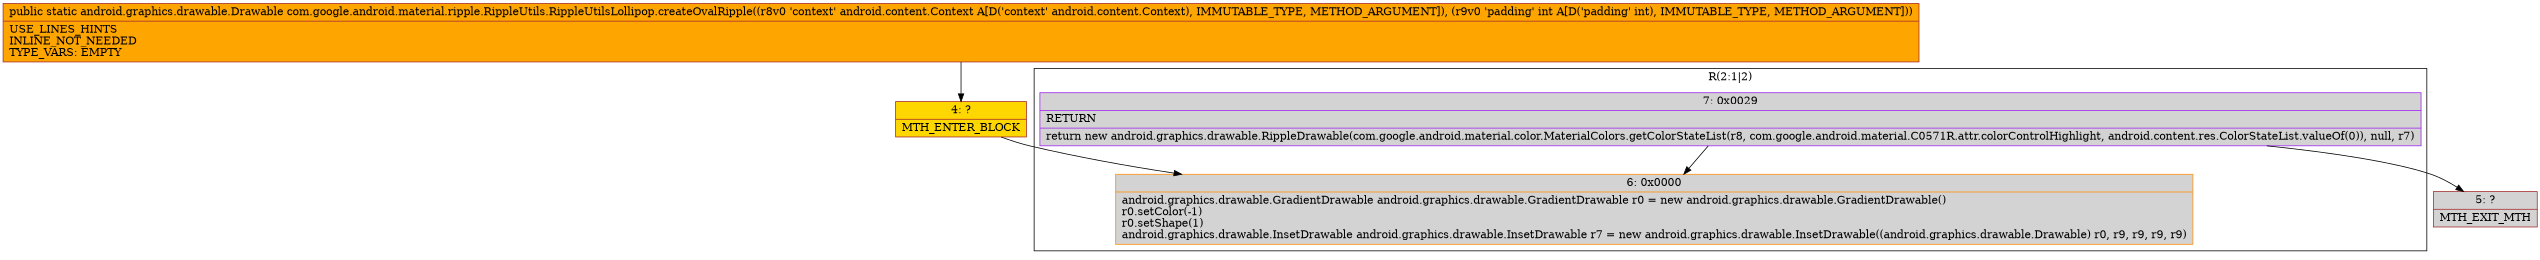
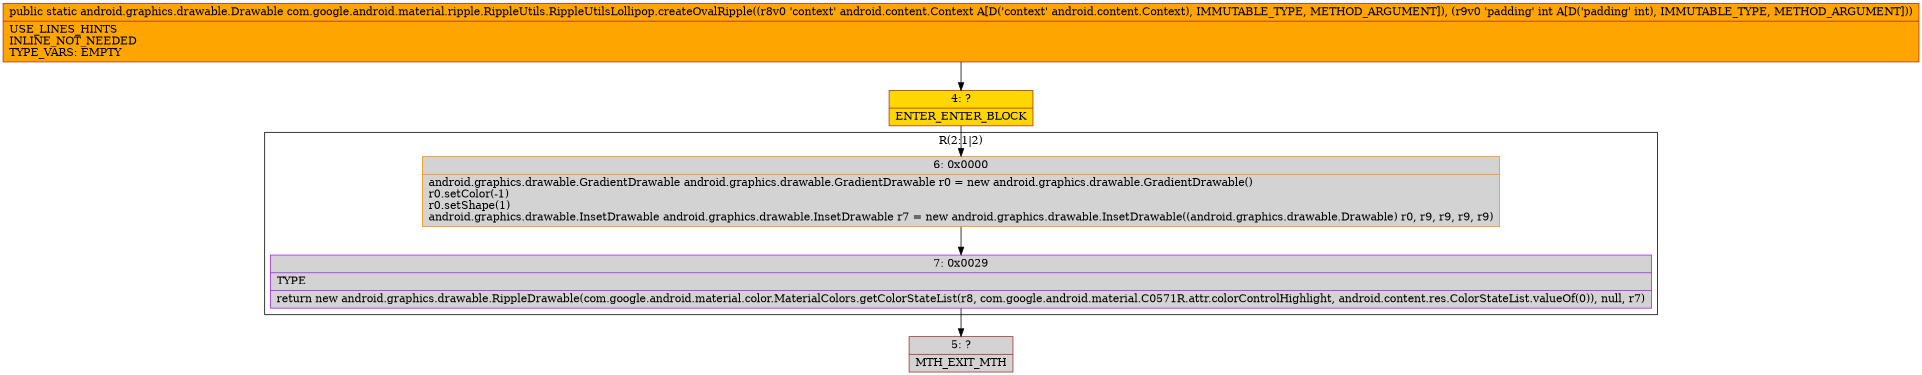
(1071, 119) -> (292, 281)
(961, 128) -> (961, 117)
(1699, 157) -> (961, 237)
